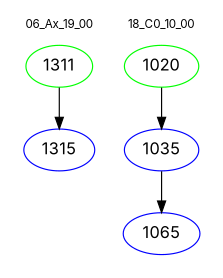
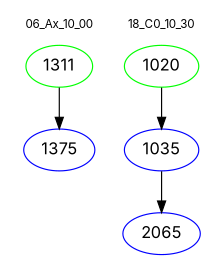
(59, 25) -> (59, 25)
(162, 25) -> (162, 25)
(59, 150) -> (59, 150)
(162, 234) -> (162, 234)
